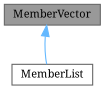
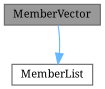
(45, 50) -> (60, 39)
